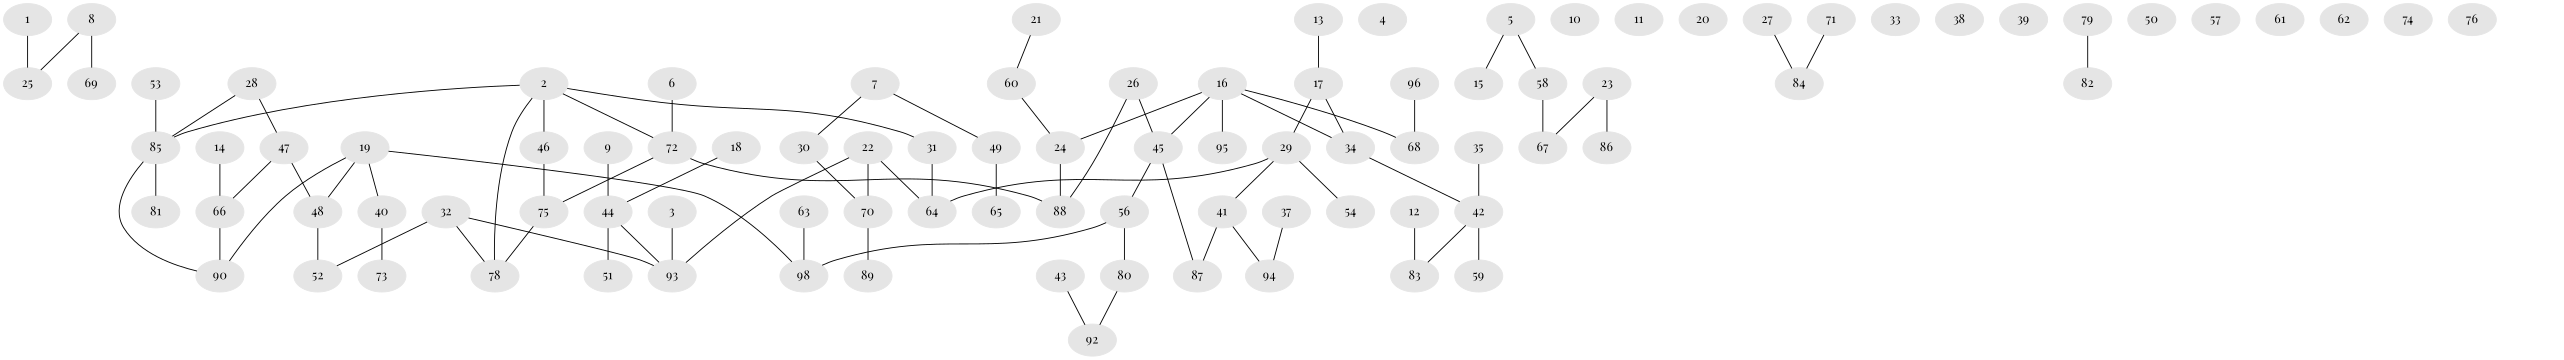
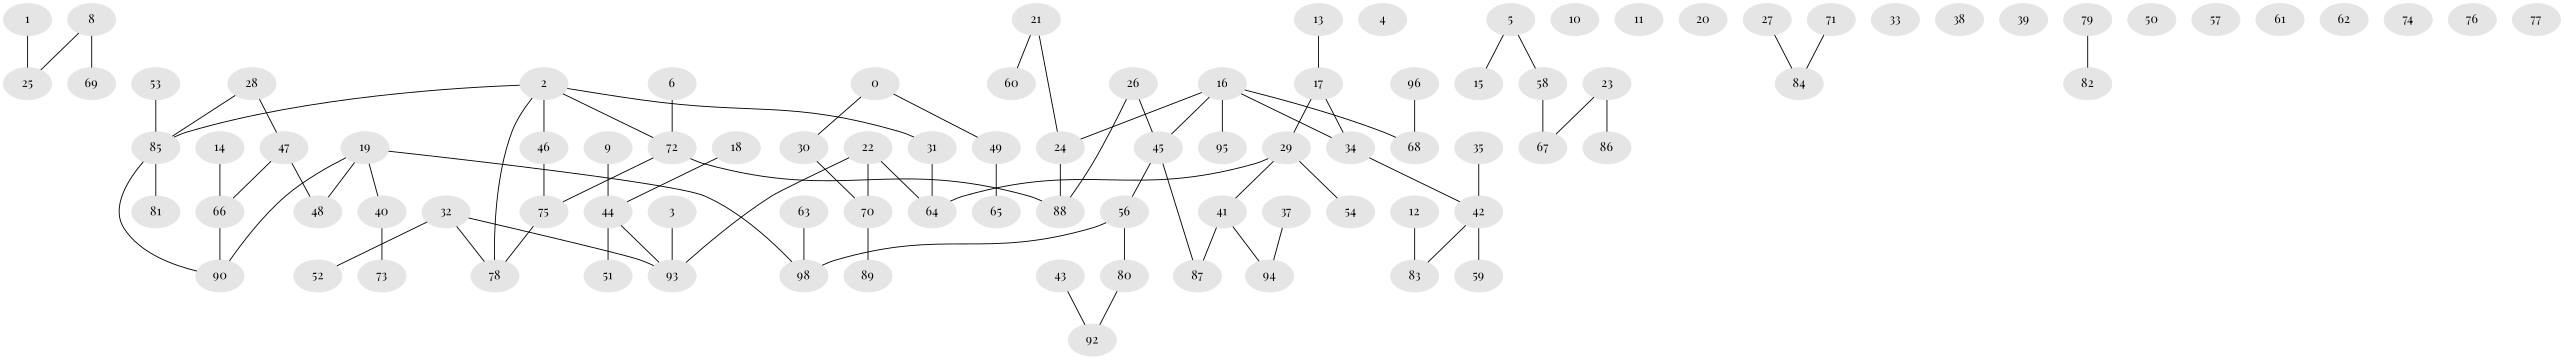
none -> (2536, 20)
(875, 84) -> (875, 84)
(1036, 116) -> (1048, 84)
(318, 244) -> none
